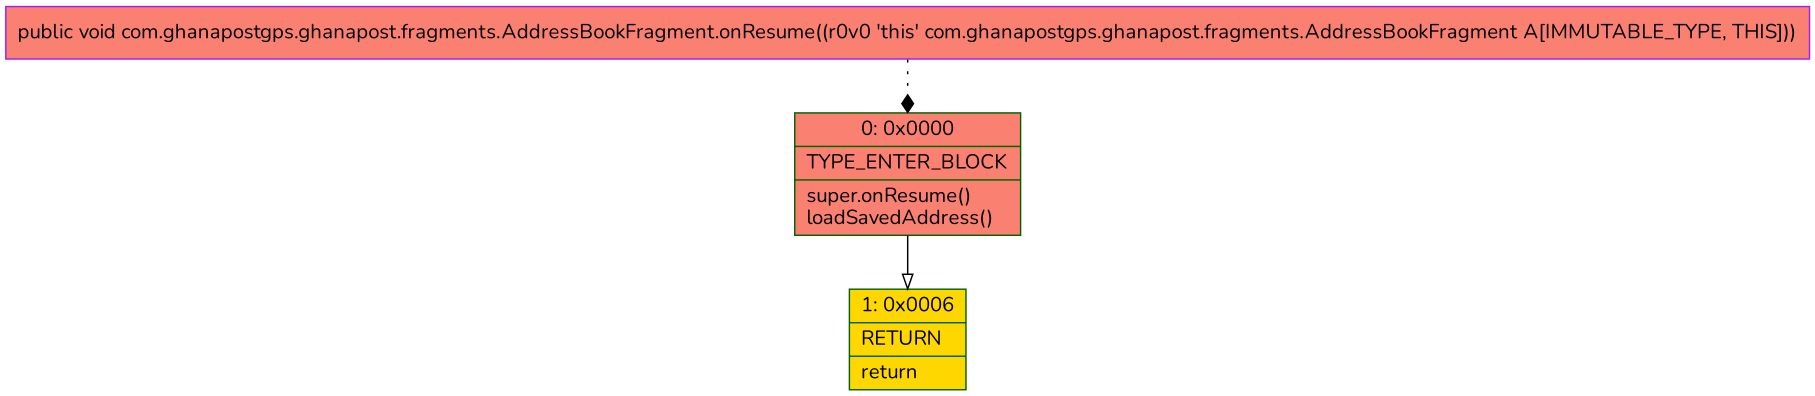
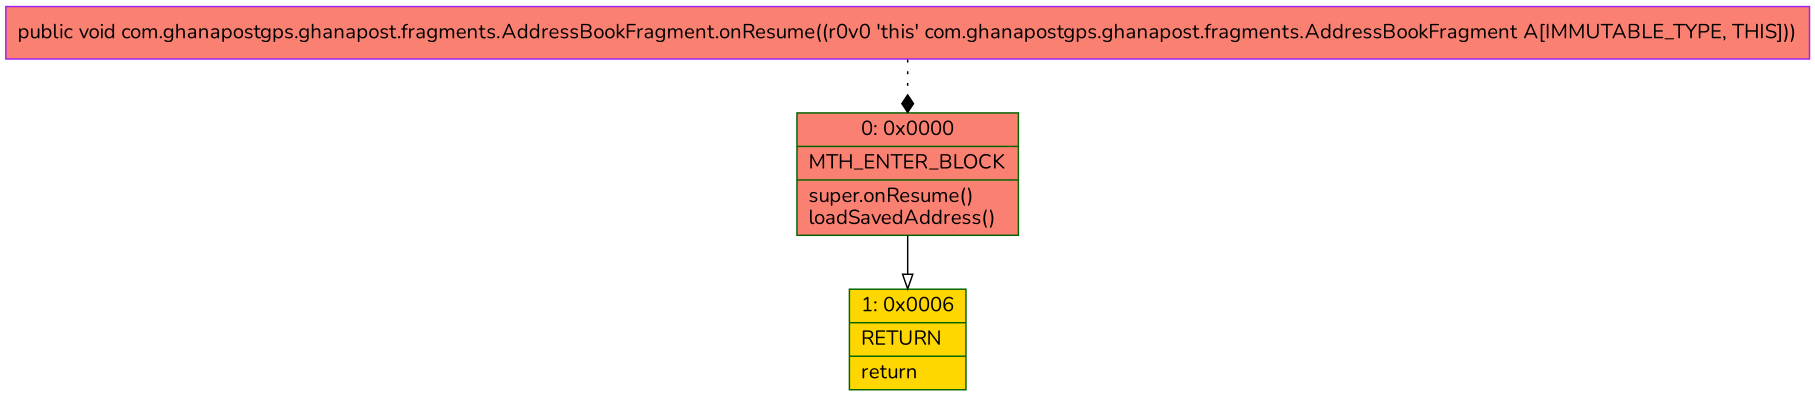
(908, 162) -> (908, 162)
